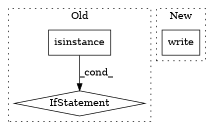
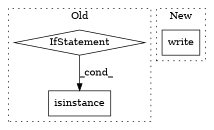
(80, 69) -> (80, 69)
